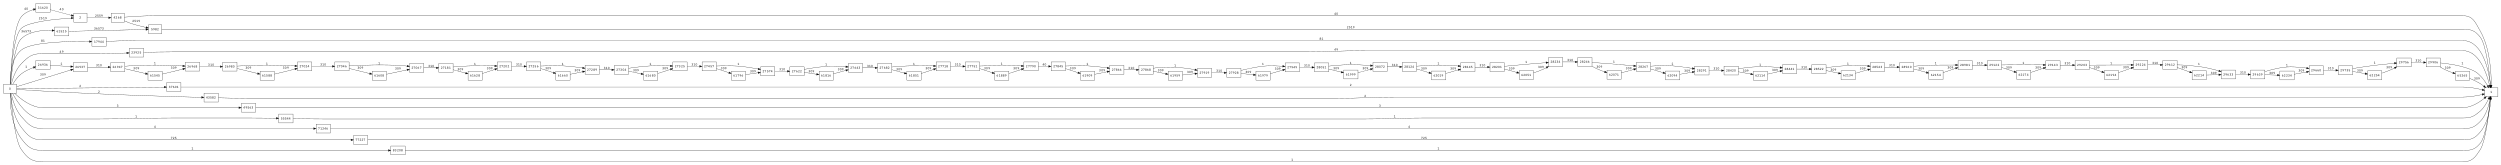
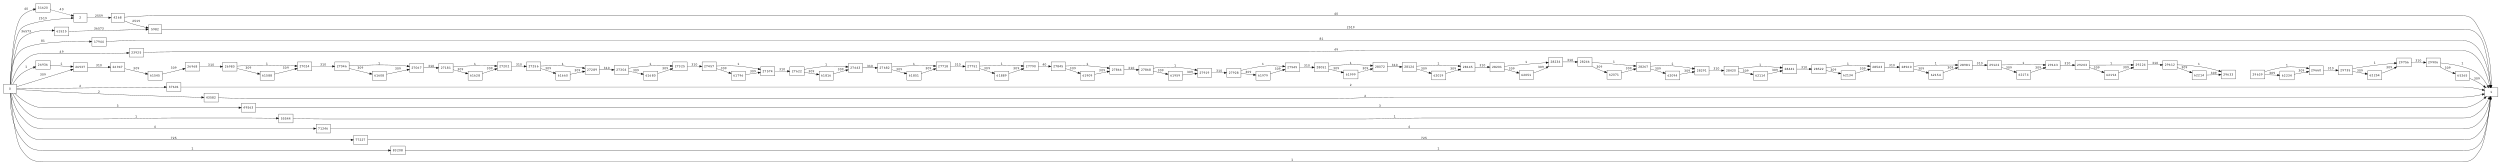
(154, 65) -> none
(2242, 74) -> none
